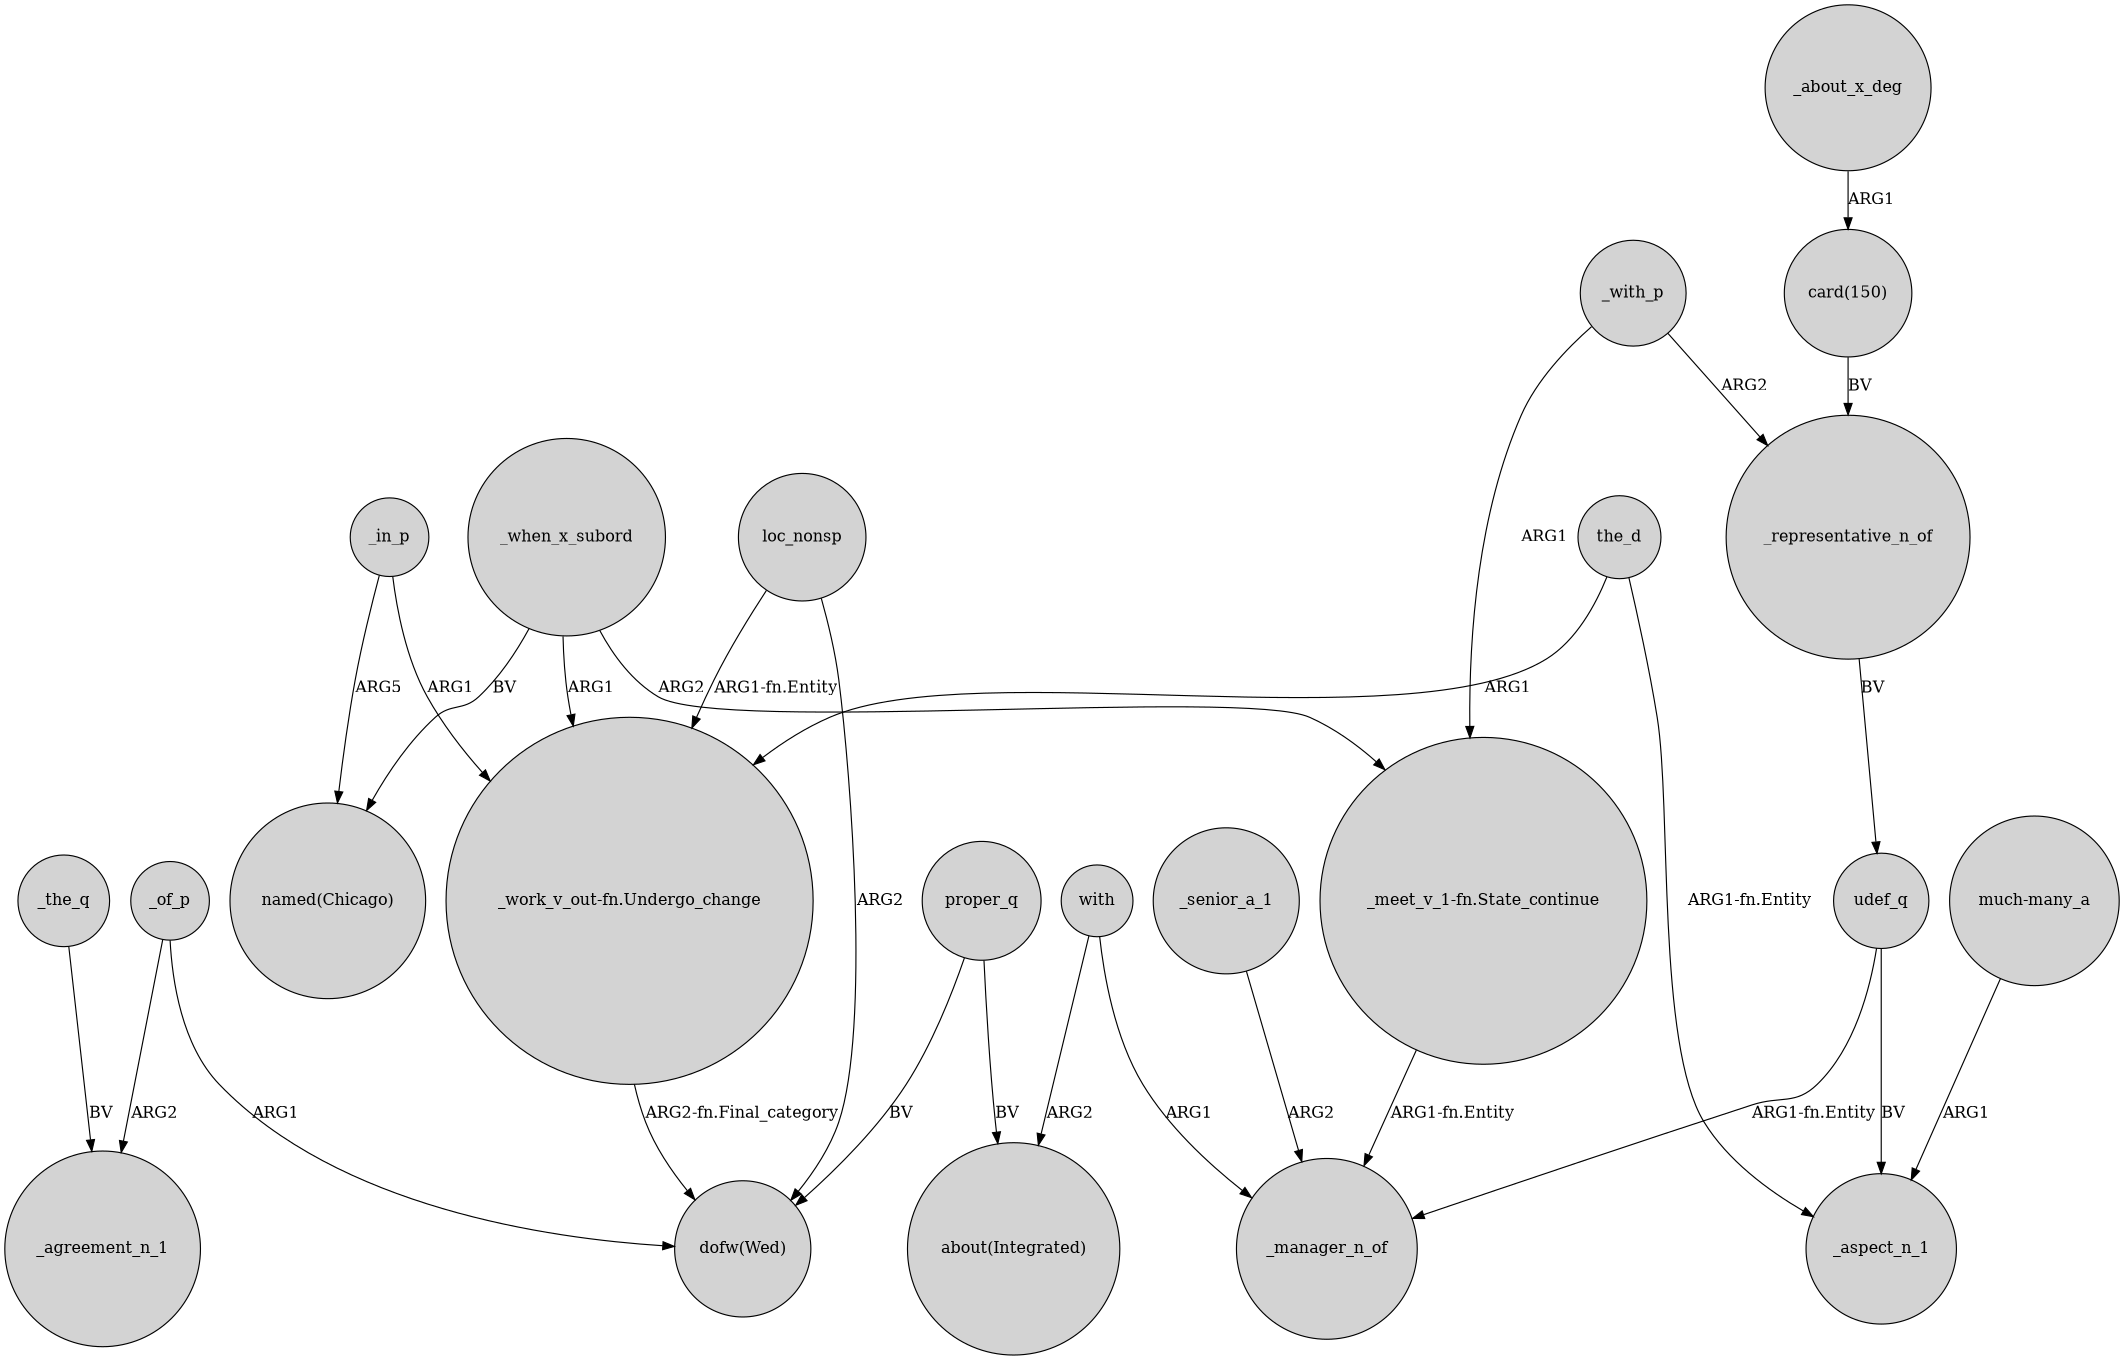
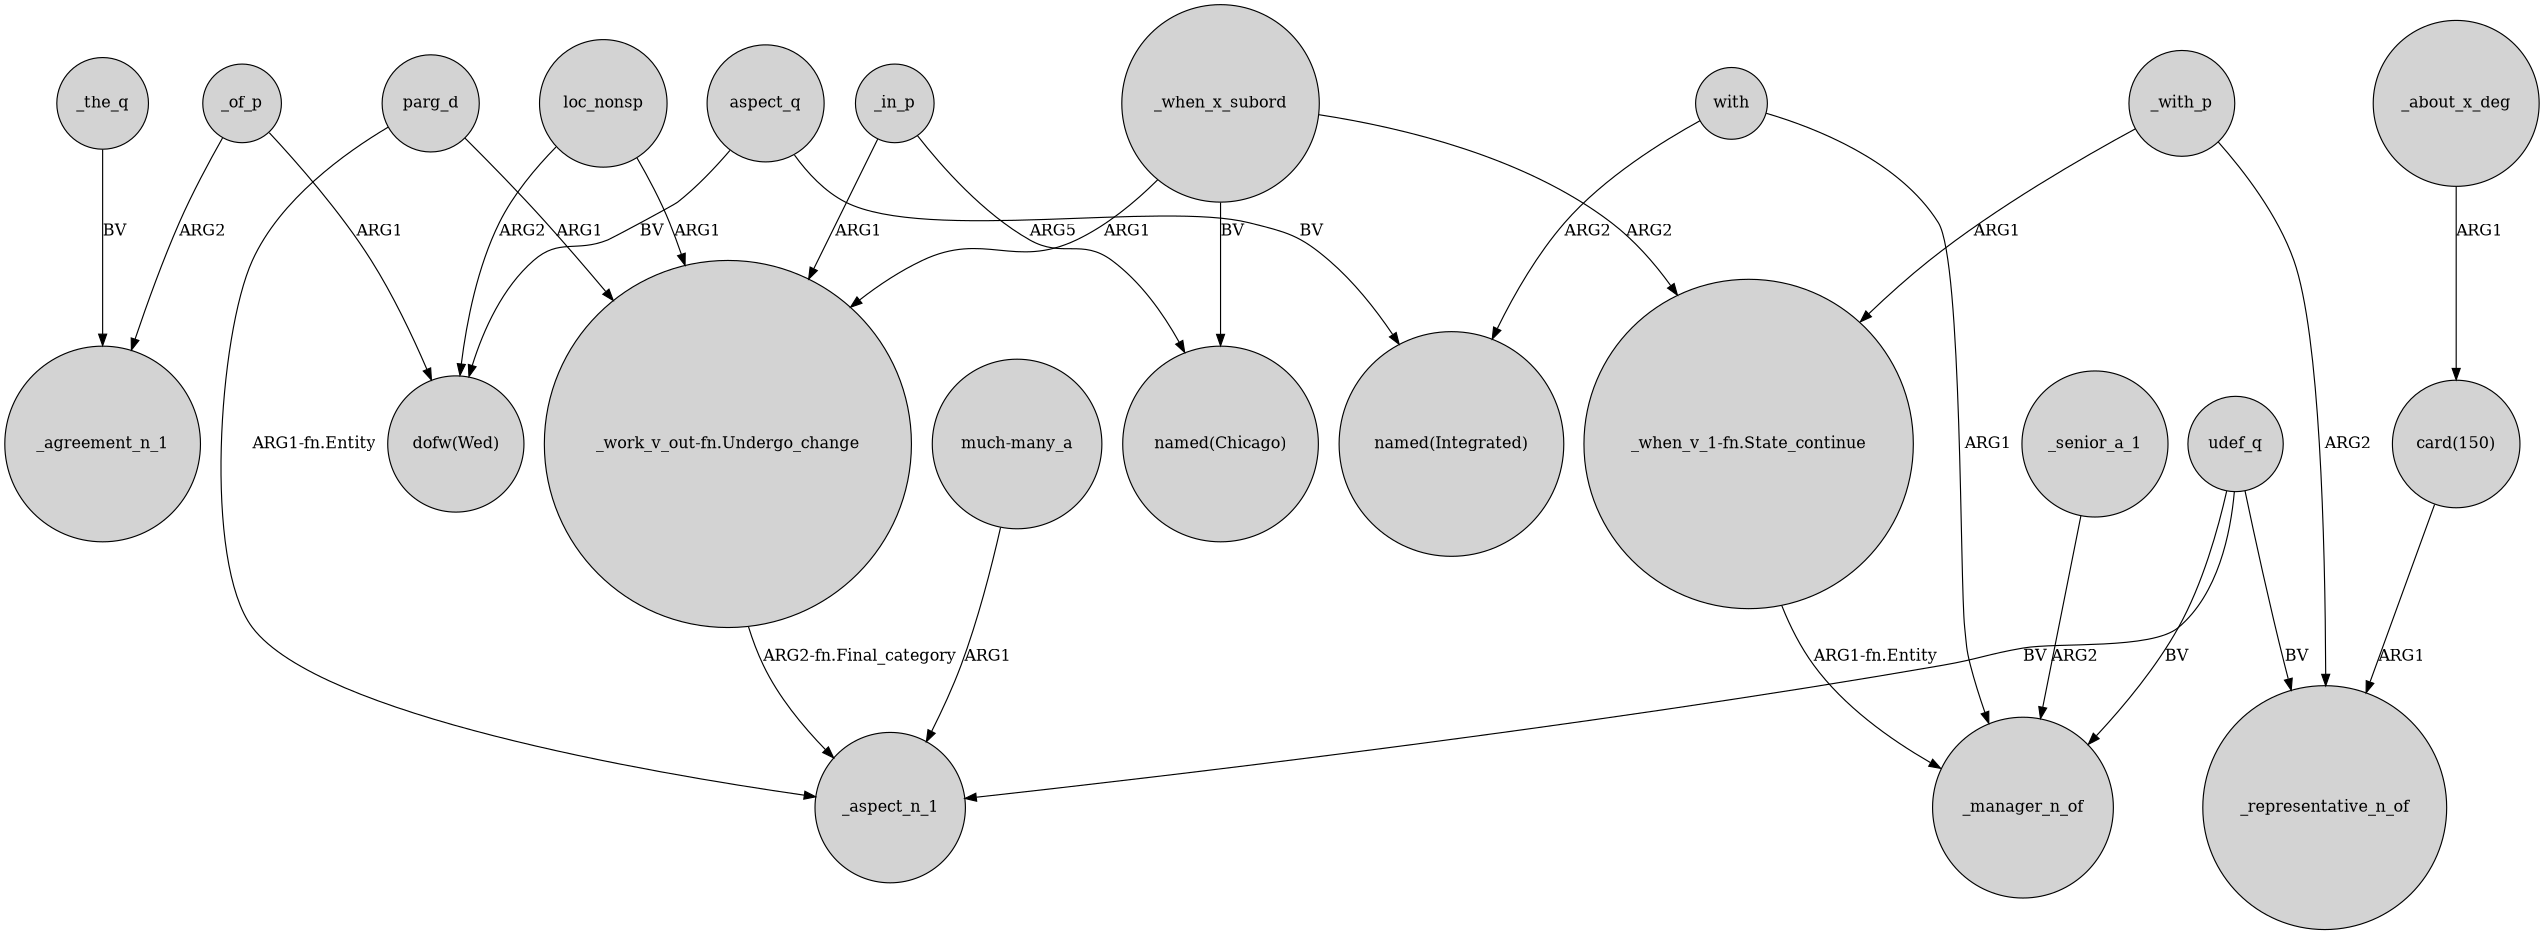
(1860, 386) -> (2402, 657)
(1619, 537) -> (431, 103)
(776, 688) -> (698, 231)
(1868, 750) -> (2266, 585)
(982, 901) -> (766, 103)
(1483, 901) -> (1749, 444)
(1814, 1113) -> (2177, 657)
(654, 1141) -> (779, 693)
(1014, 1249) -> (1451, 444)
